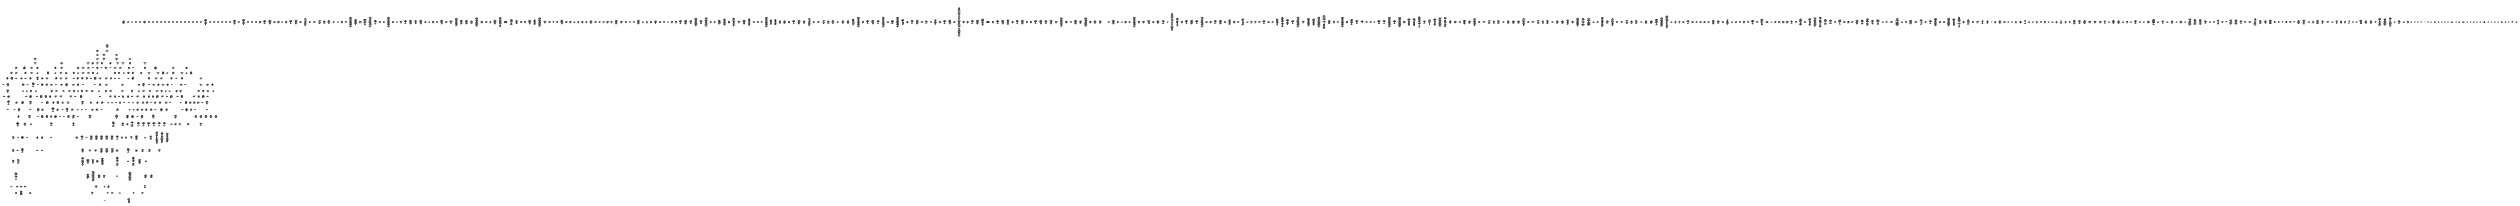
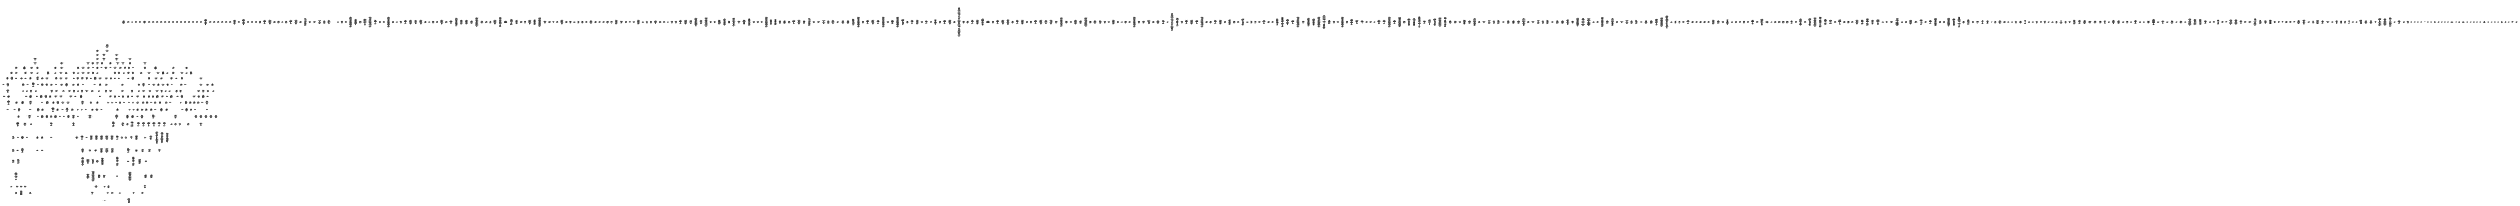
(334, 22) -> none
none -> (1105, 22)
none -> (125, 68)
(102, 103) -> none
(117, 151) -> none
